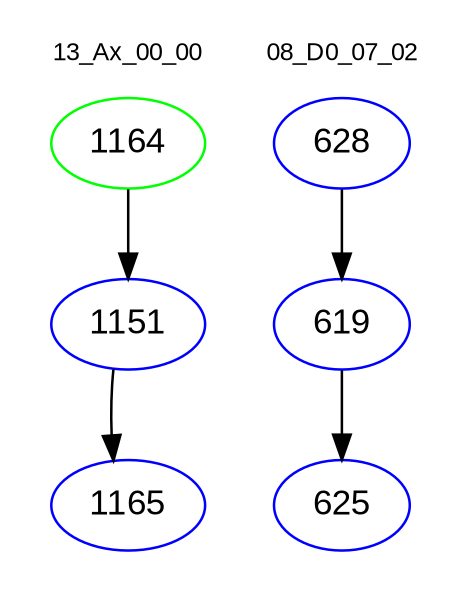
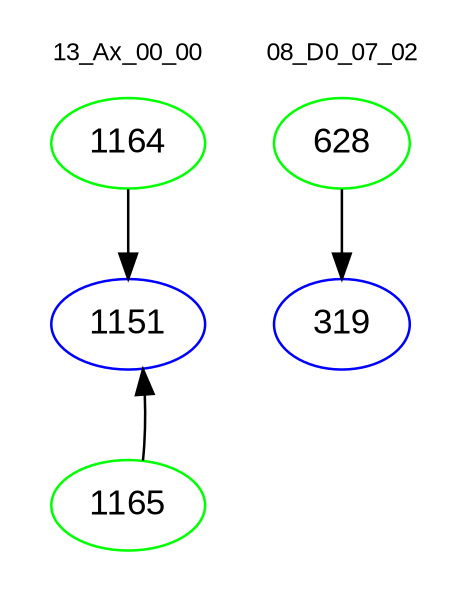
(342, 143) -> (342, 143)
(342, 324) -> (342, 324)
(111, 402) -> (145, 428)
(128, 505) -> (128, 505)
(342, 505) -> none
